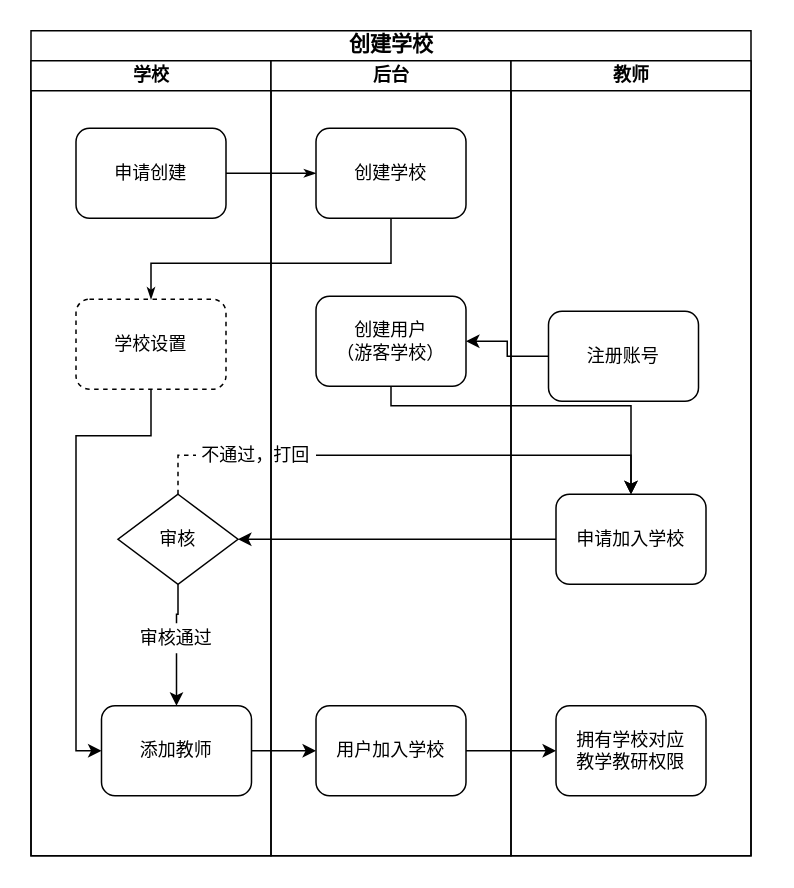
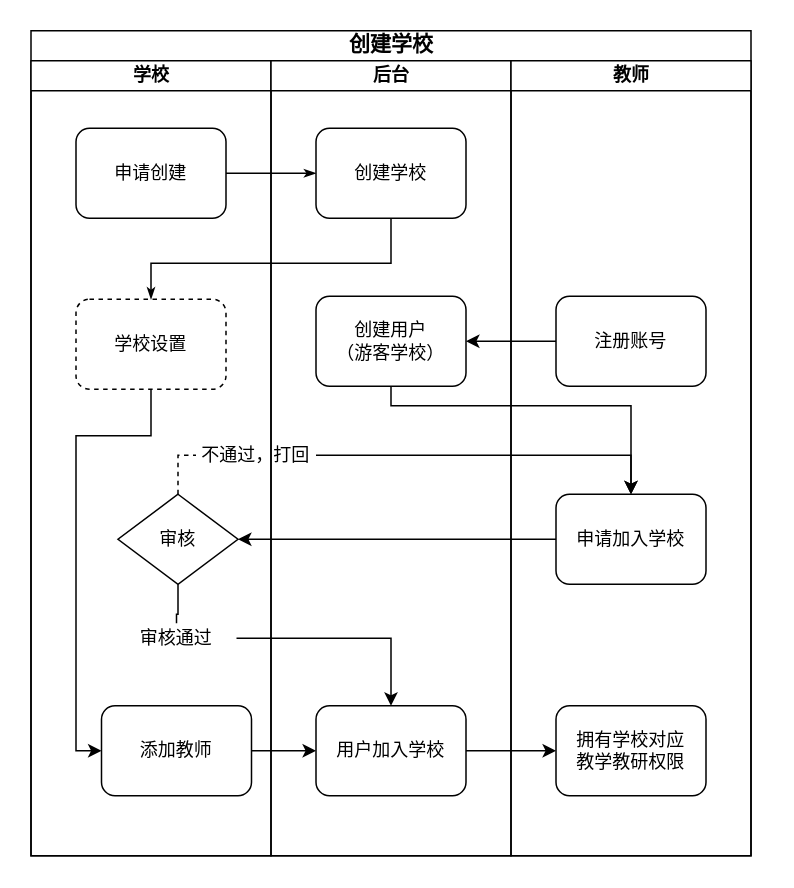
(623, 356) -> (631, 341)
(176, 681) -> (342, 638)
